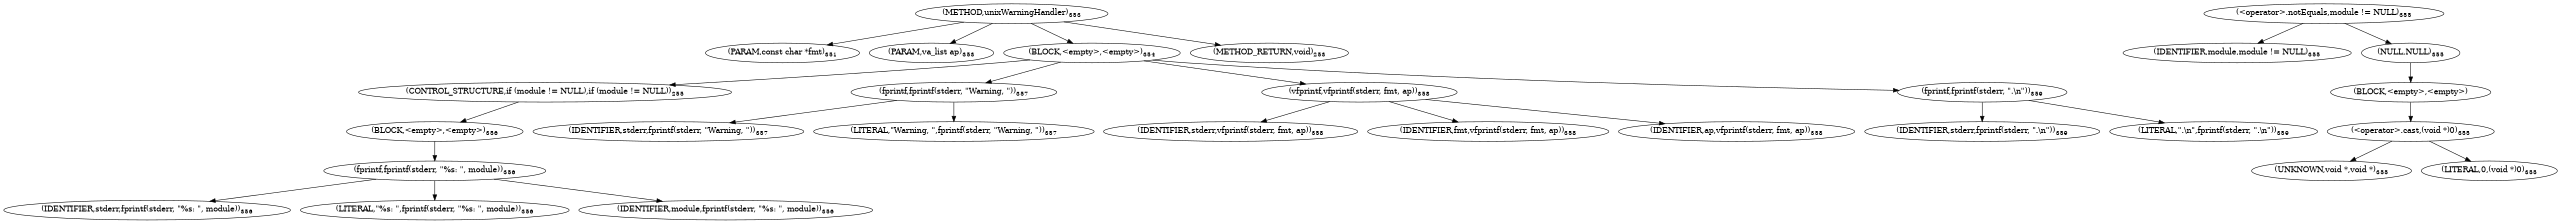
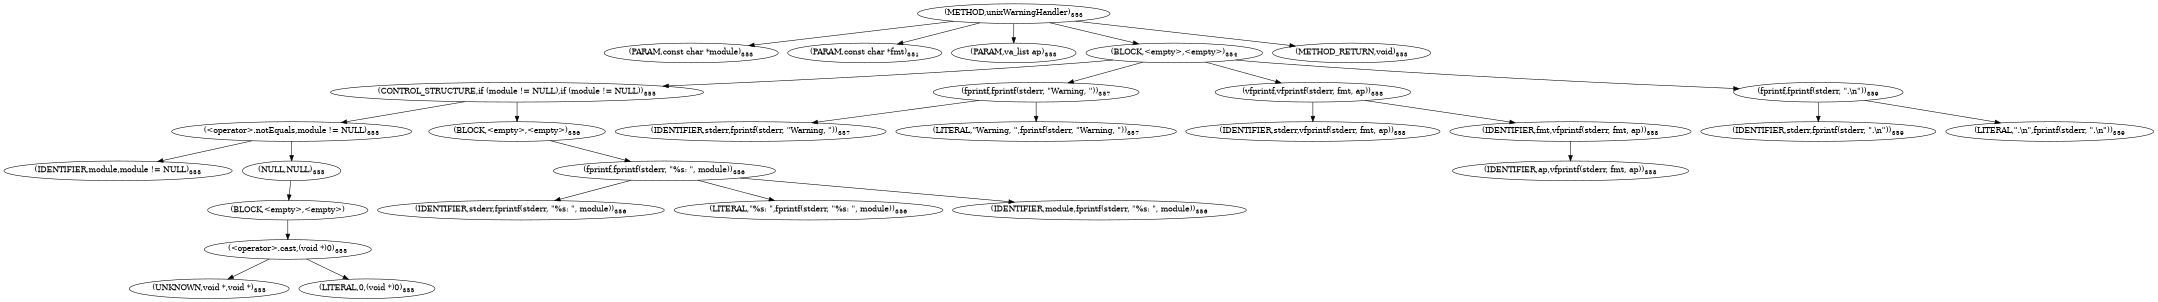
(1320, 52) -> (1402, 52)
none -> (691, 53)
(678, 91) -> (650, 91)
(1542, 111) -> (1571, 149)
none -> (406, 112)
